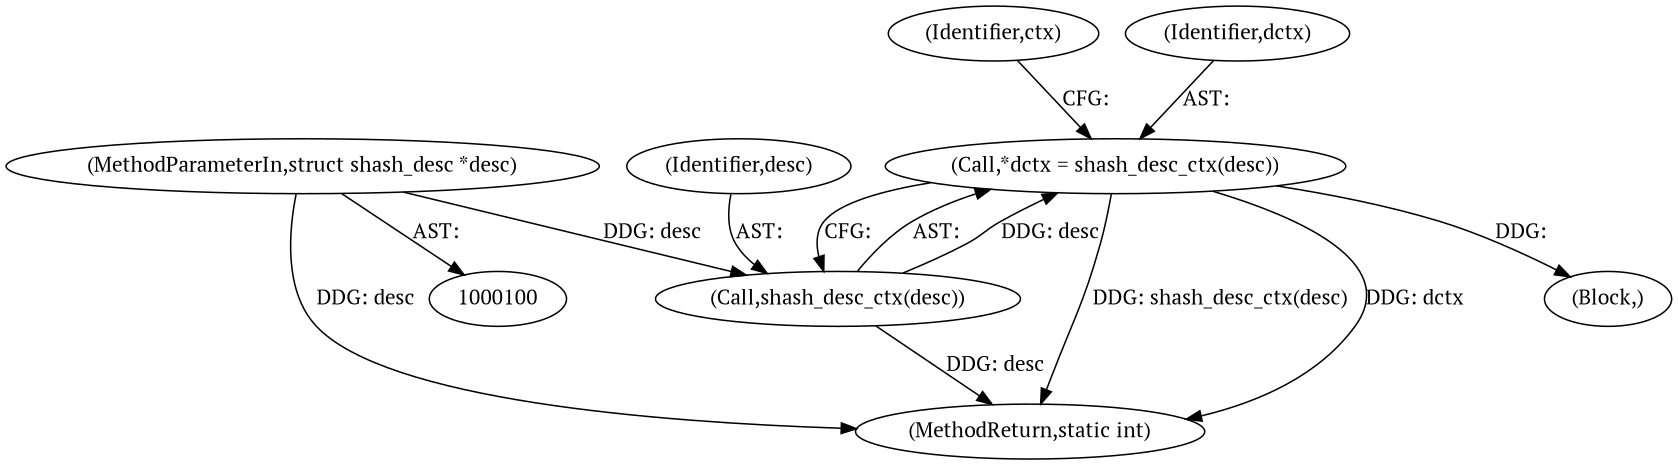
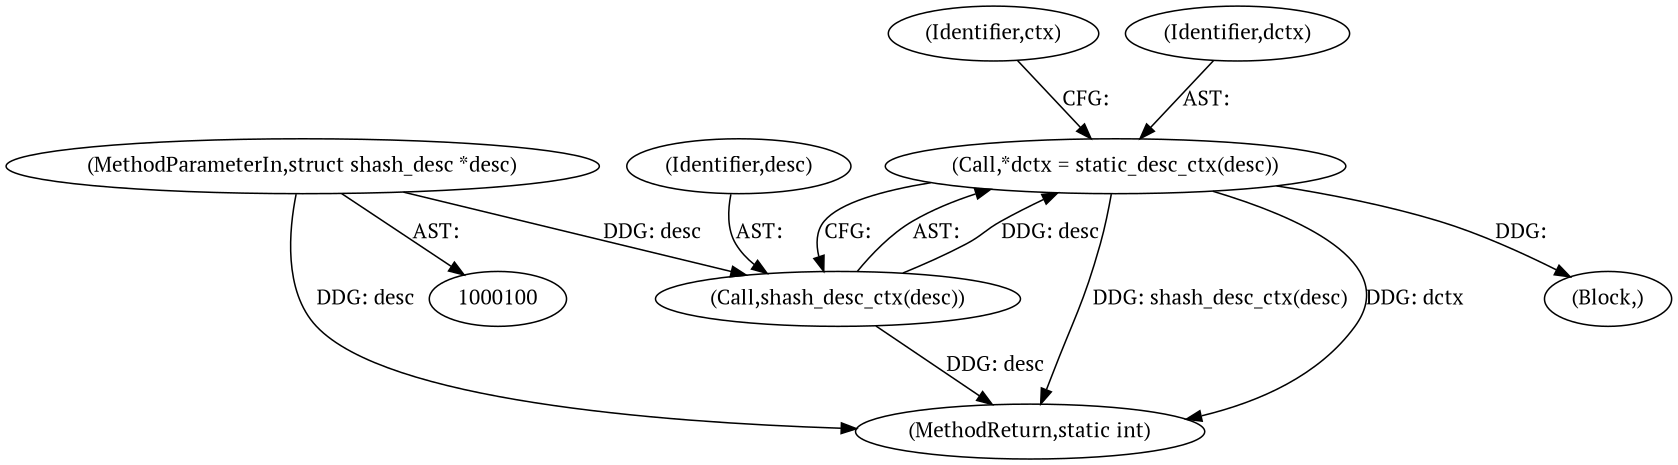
(1116, 166) -> (1116, 166)
